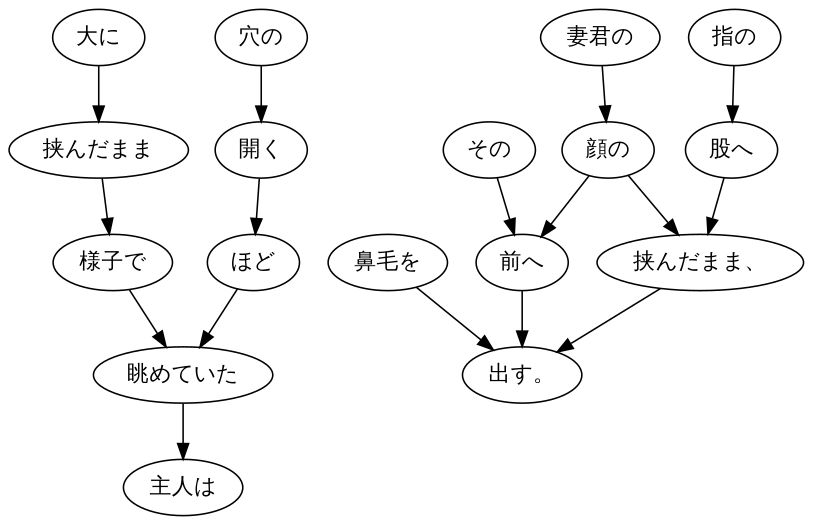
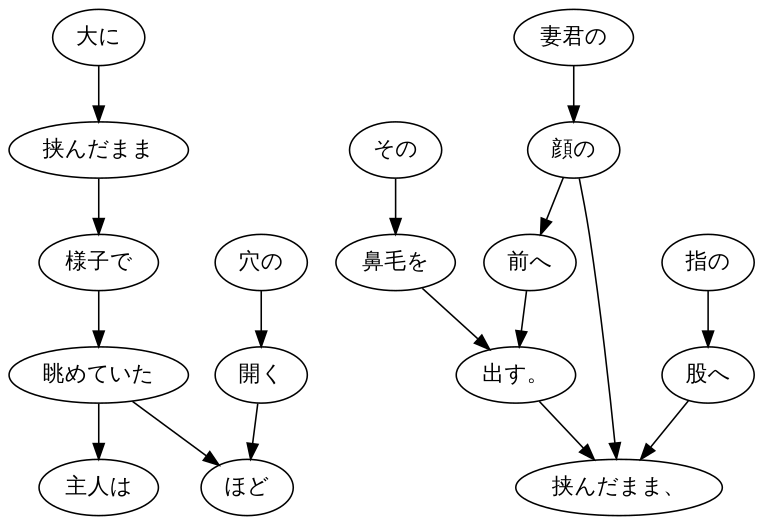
(504, 199) -> (396, 199)
(223, 311) -> (169, 429)
(616, 316) -> (561, 425)
